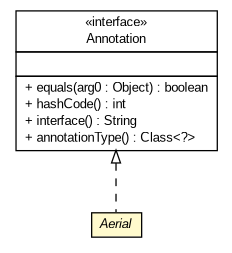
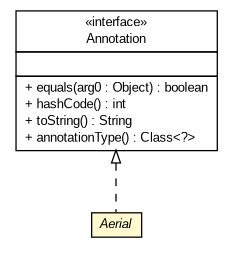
(81, 121) -> (79, 121)
